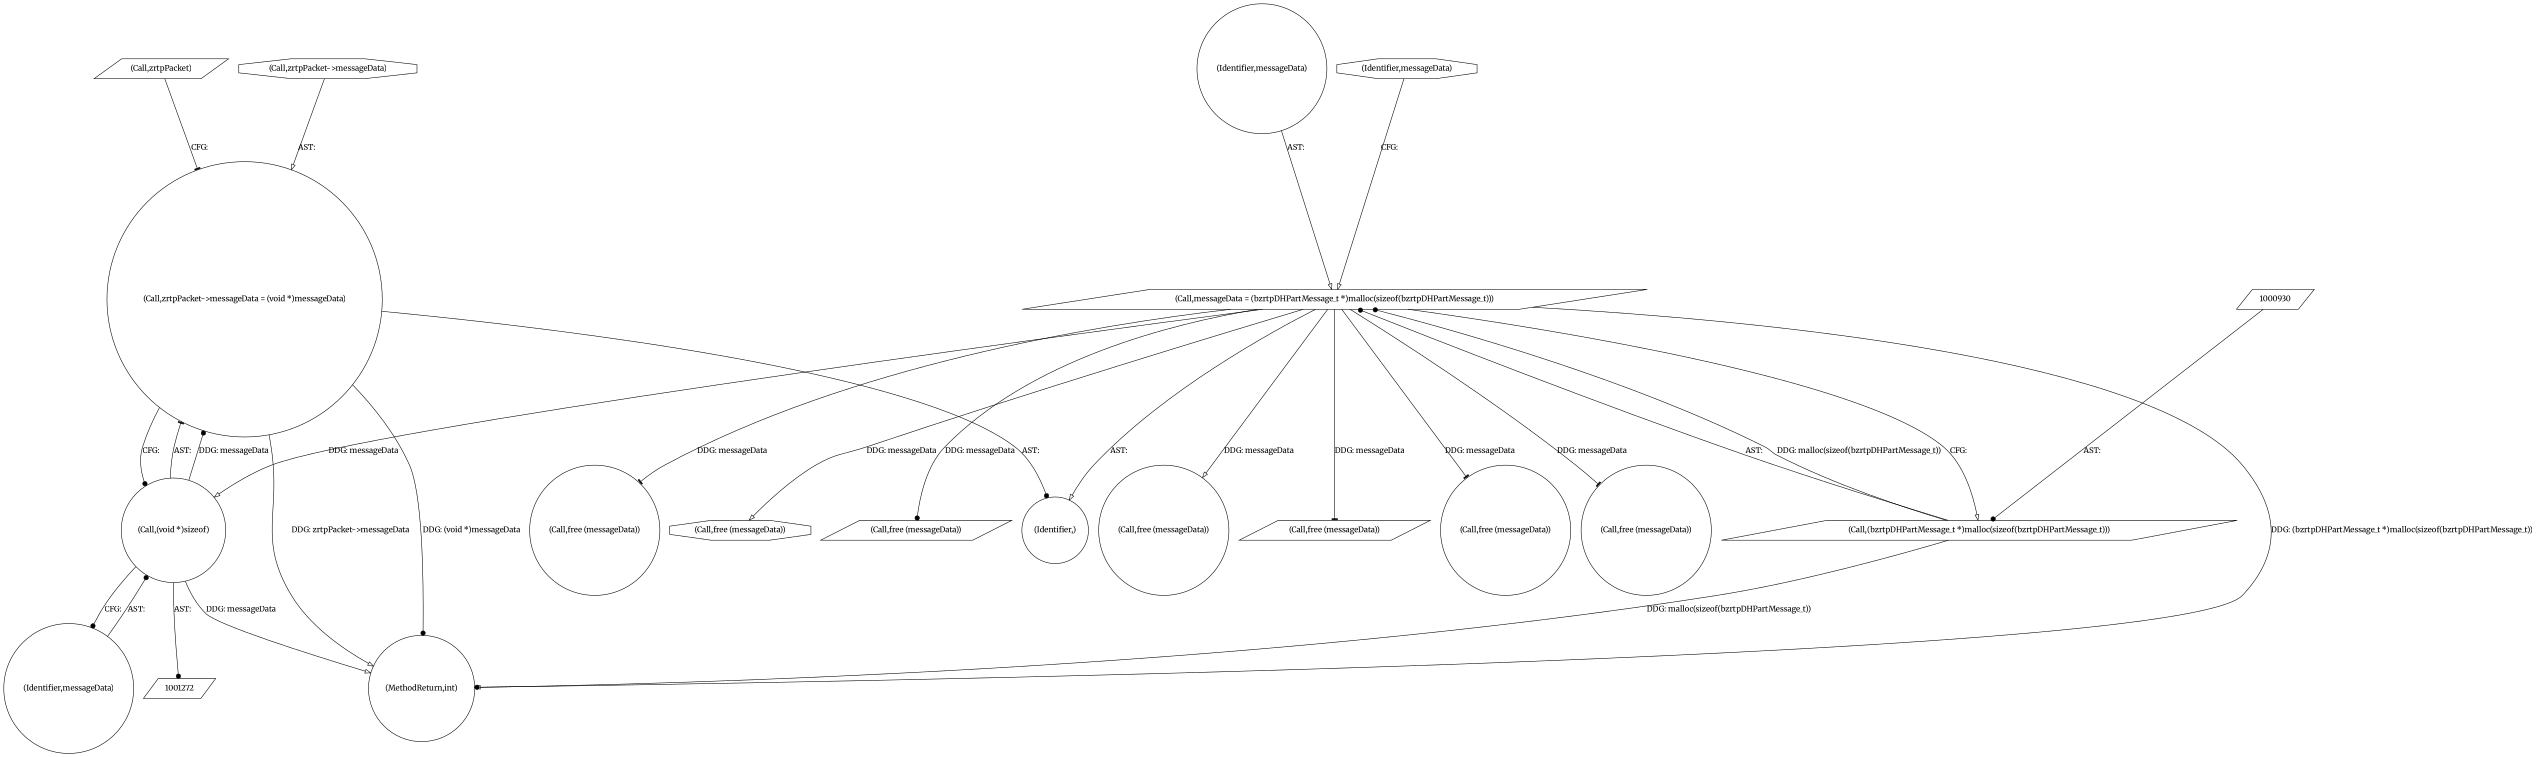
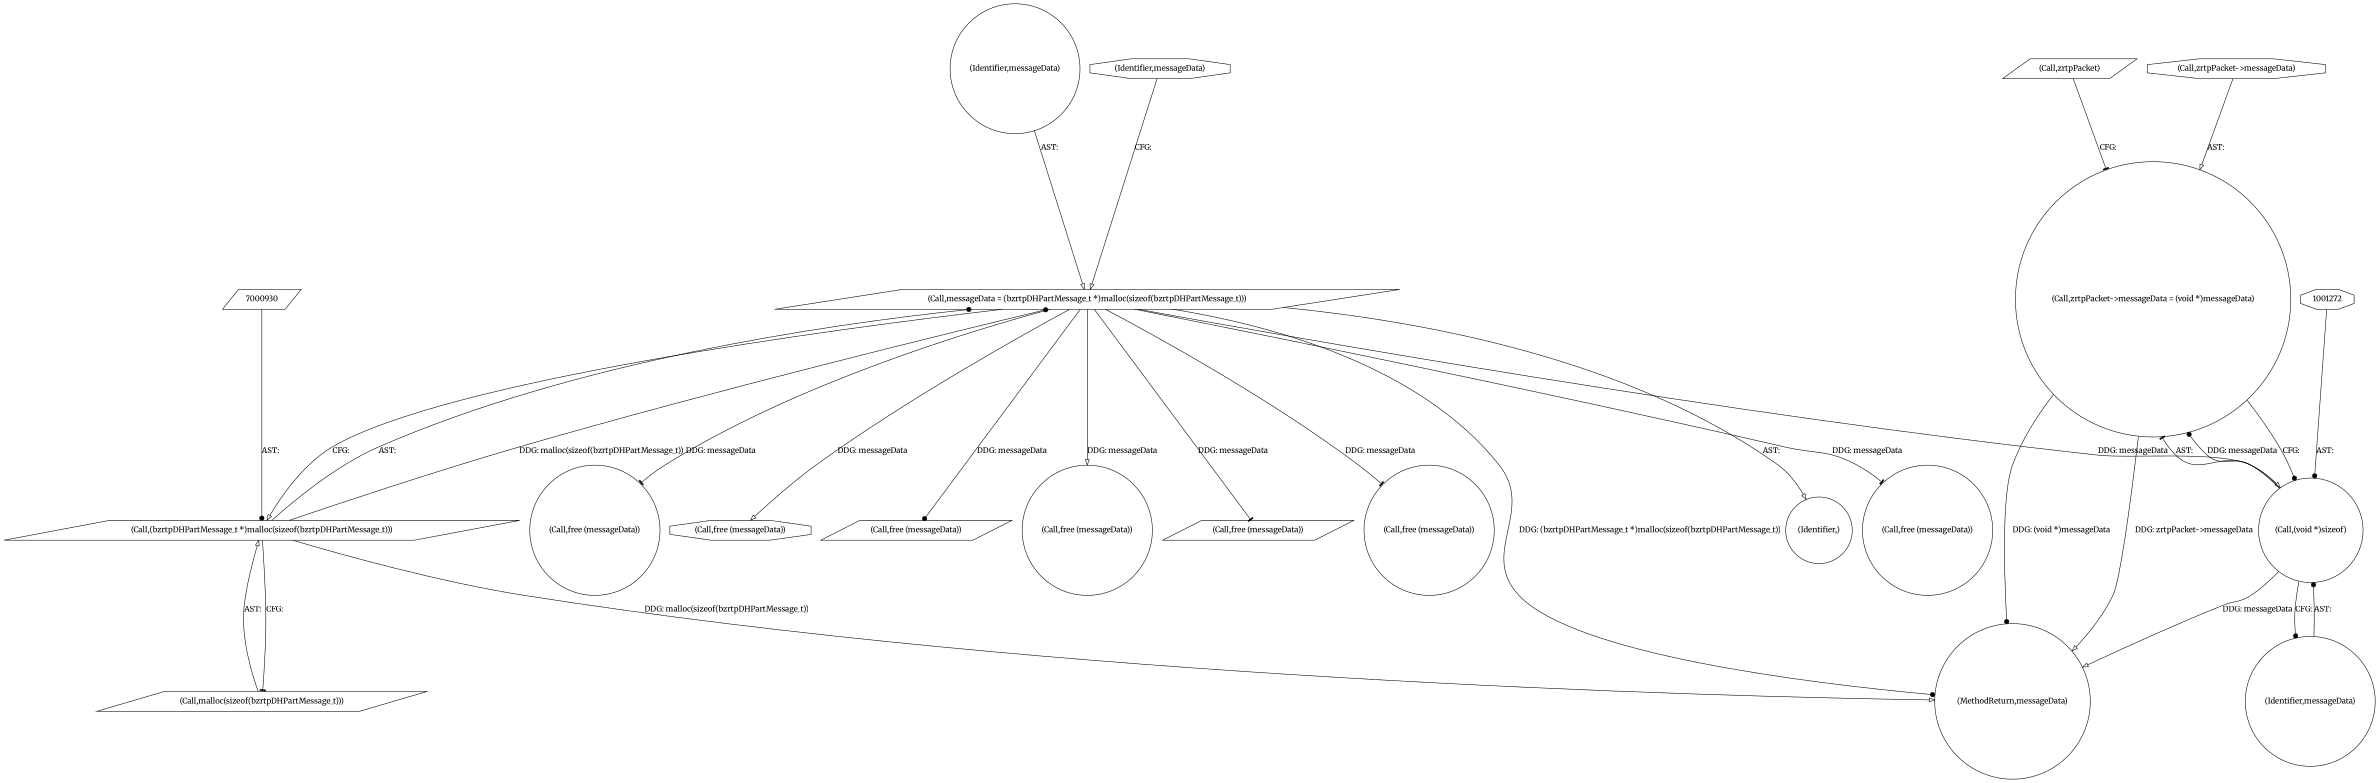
(2275, 299) -> (262, 299)
(733, 358) -> none
(175, 628) -> (2321, 391)
(180, 688) -> (2327, 299)
(422, 688) -> (2013, 701)
none -> (262, 701)
